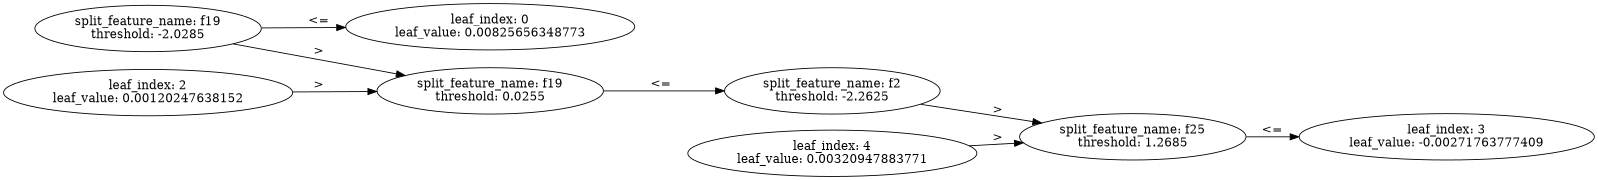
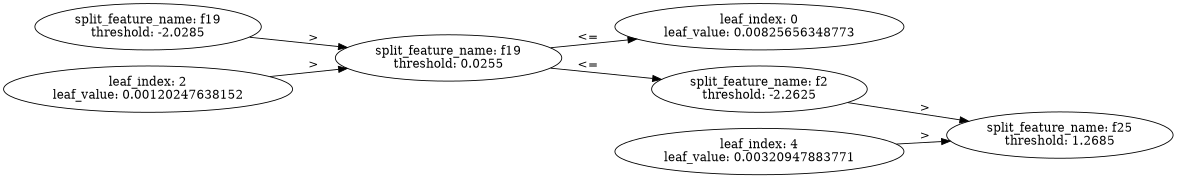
(299, 28) -> (589, 44)
(1447, 137) -> none
